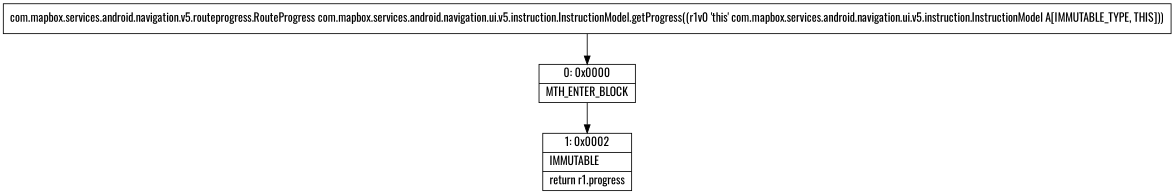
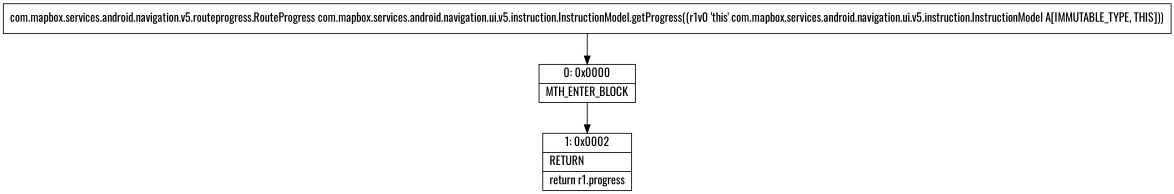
(575, 162) -> (567, 162)
